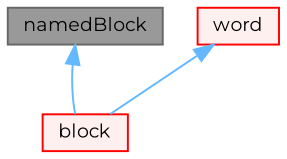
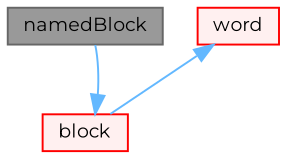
(72, 89) -> (98, 70)
